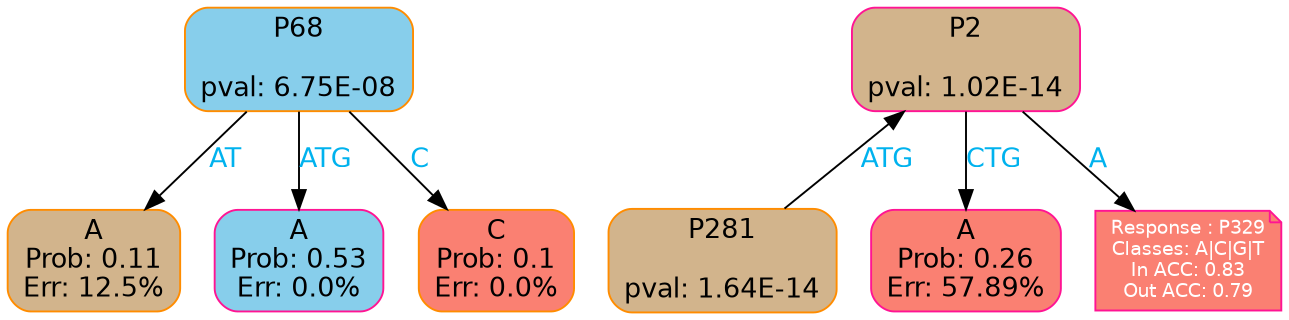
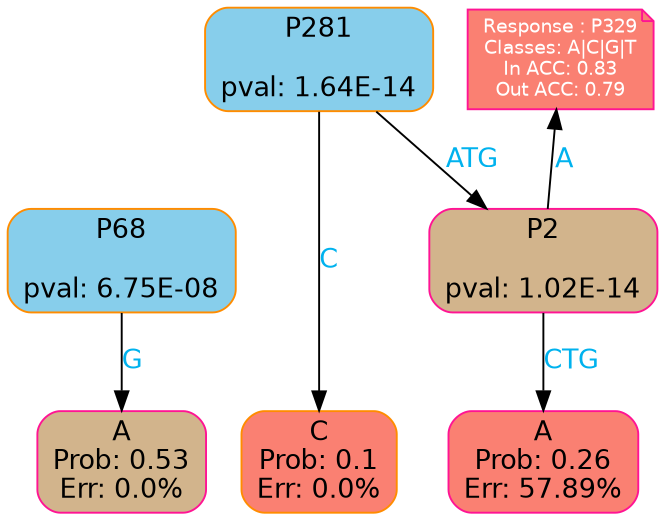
(391, 154) -> (319, 251)
(326, 160) -> (132, 361)
(94, 261) -> none
(299, 261) -> (122, 462)
(723, 261) -> (319, 59)
